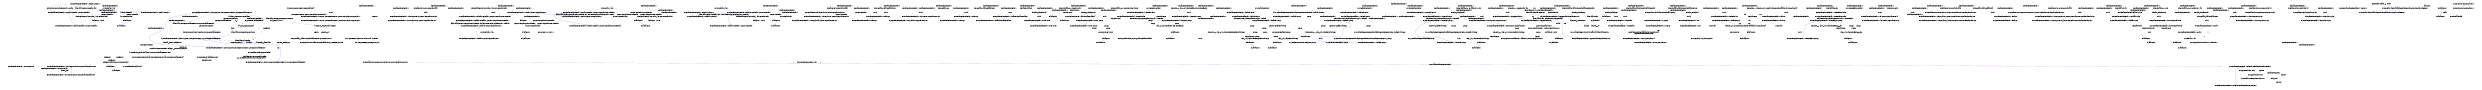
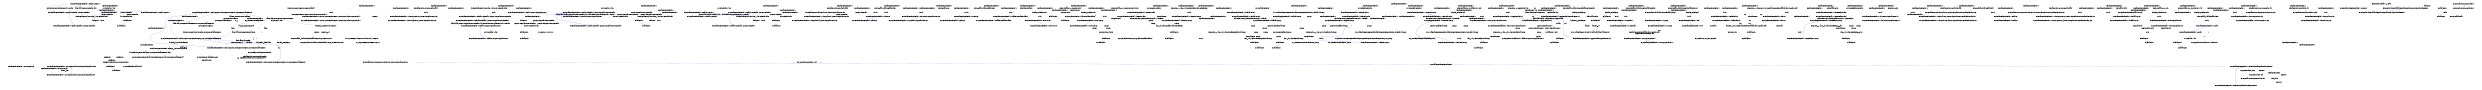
(267, 28) -> (266, 28)
